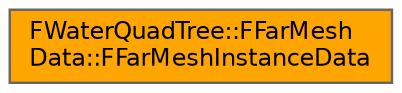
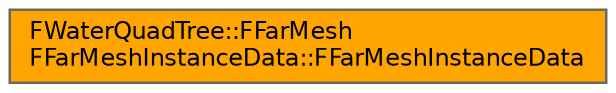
(201, 46) -> (308, 46)
